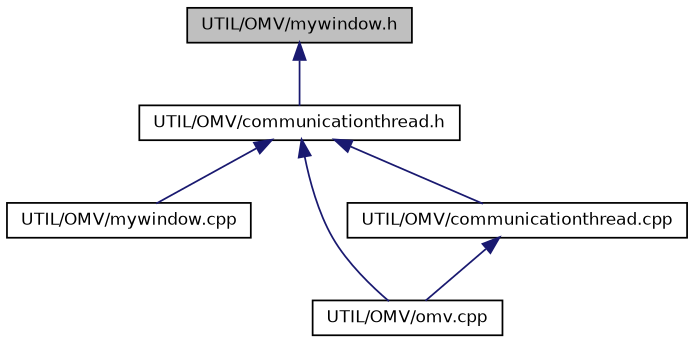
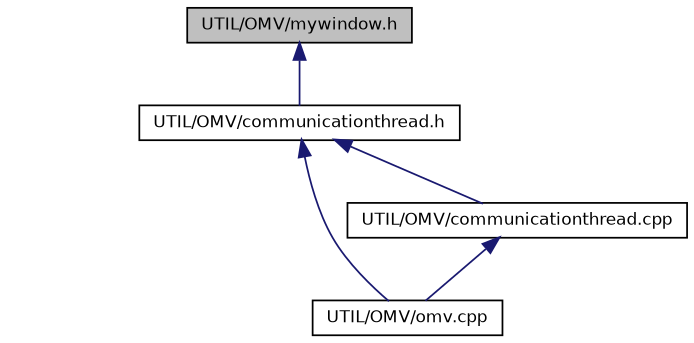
(129, 220) -> none
